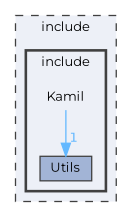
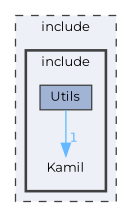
(66, 127) -> (66, 127)
